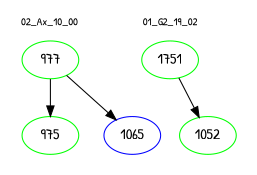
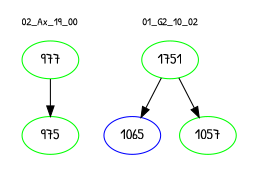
(50, 23) -> (50, 23)
(170, 23) -> (170, 23)
(80, 88) -> (154, 93)
(208, 135) -> (208, 135)
